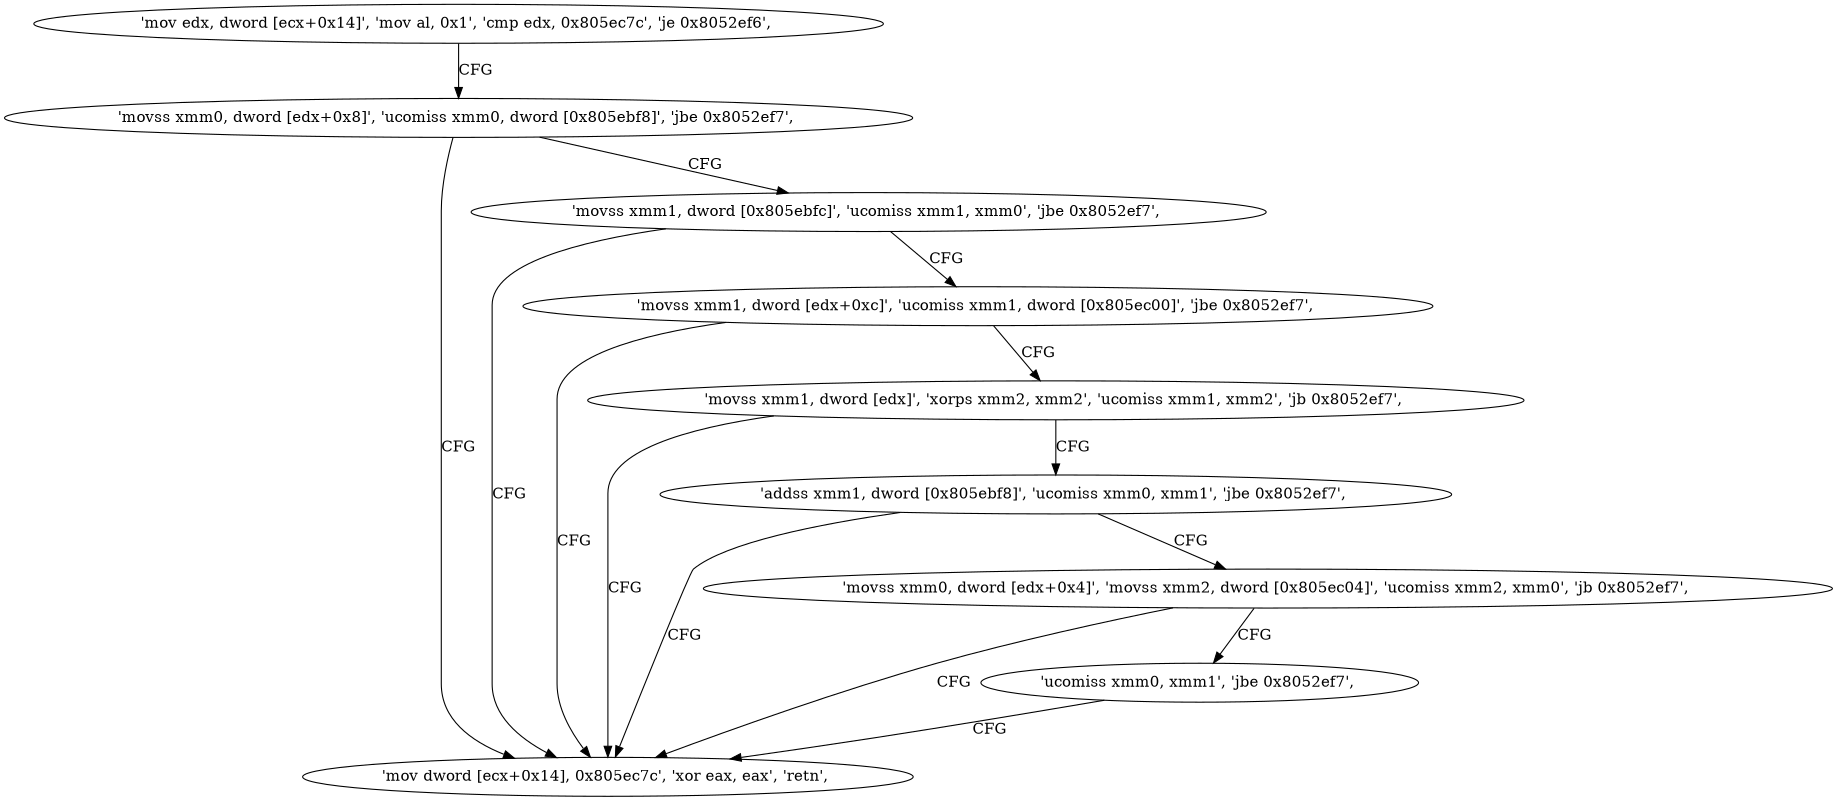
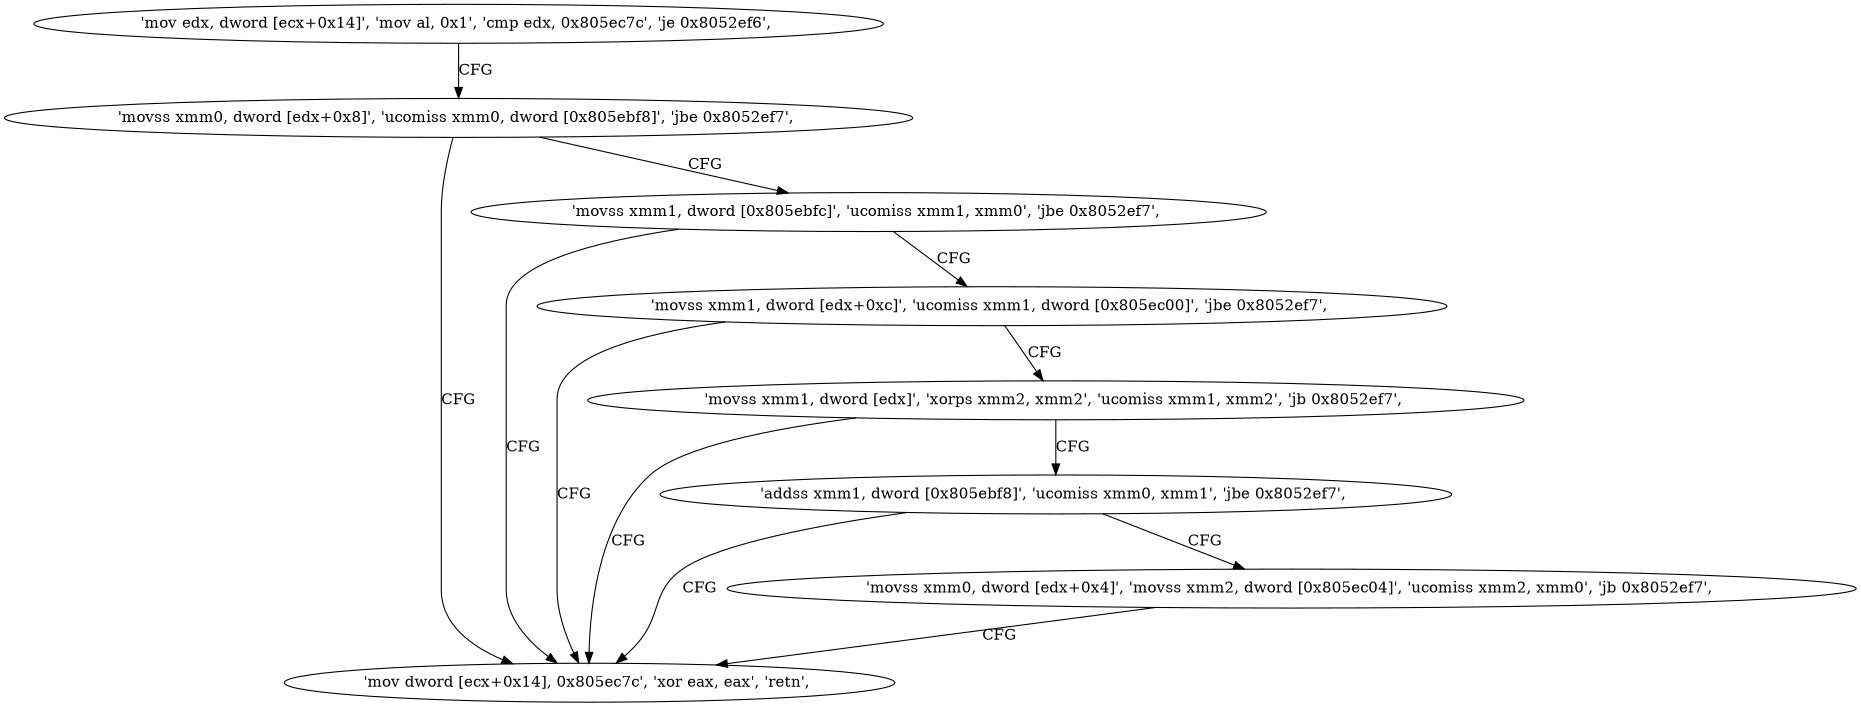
(1200, 683) -> none
